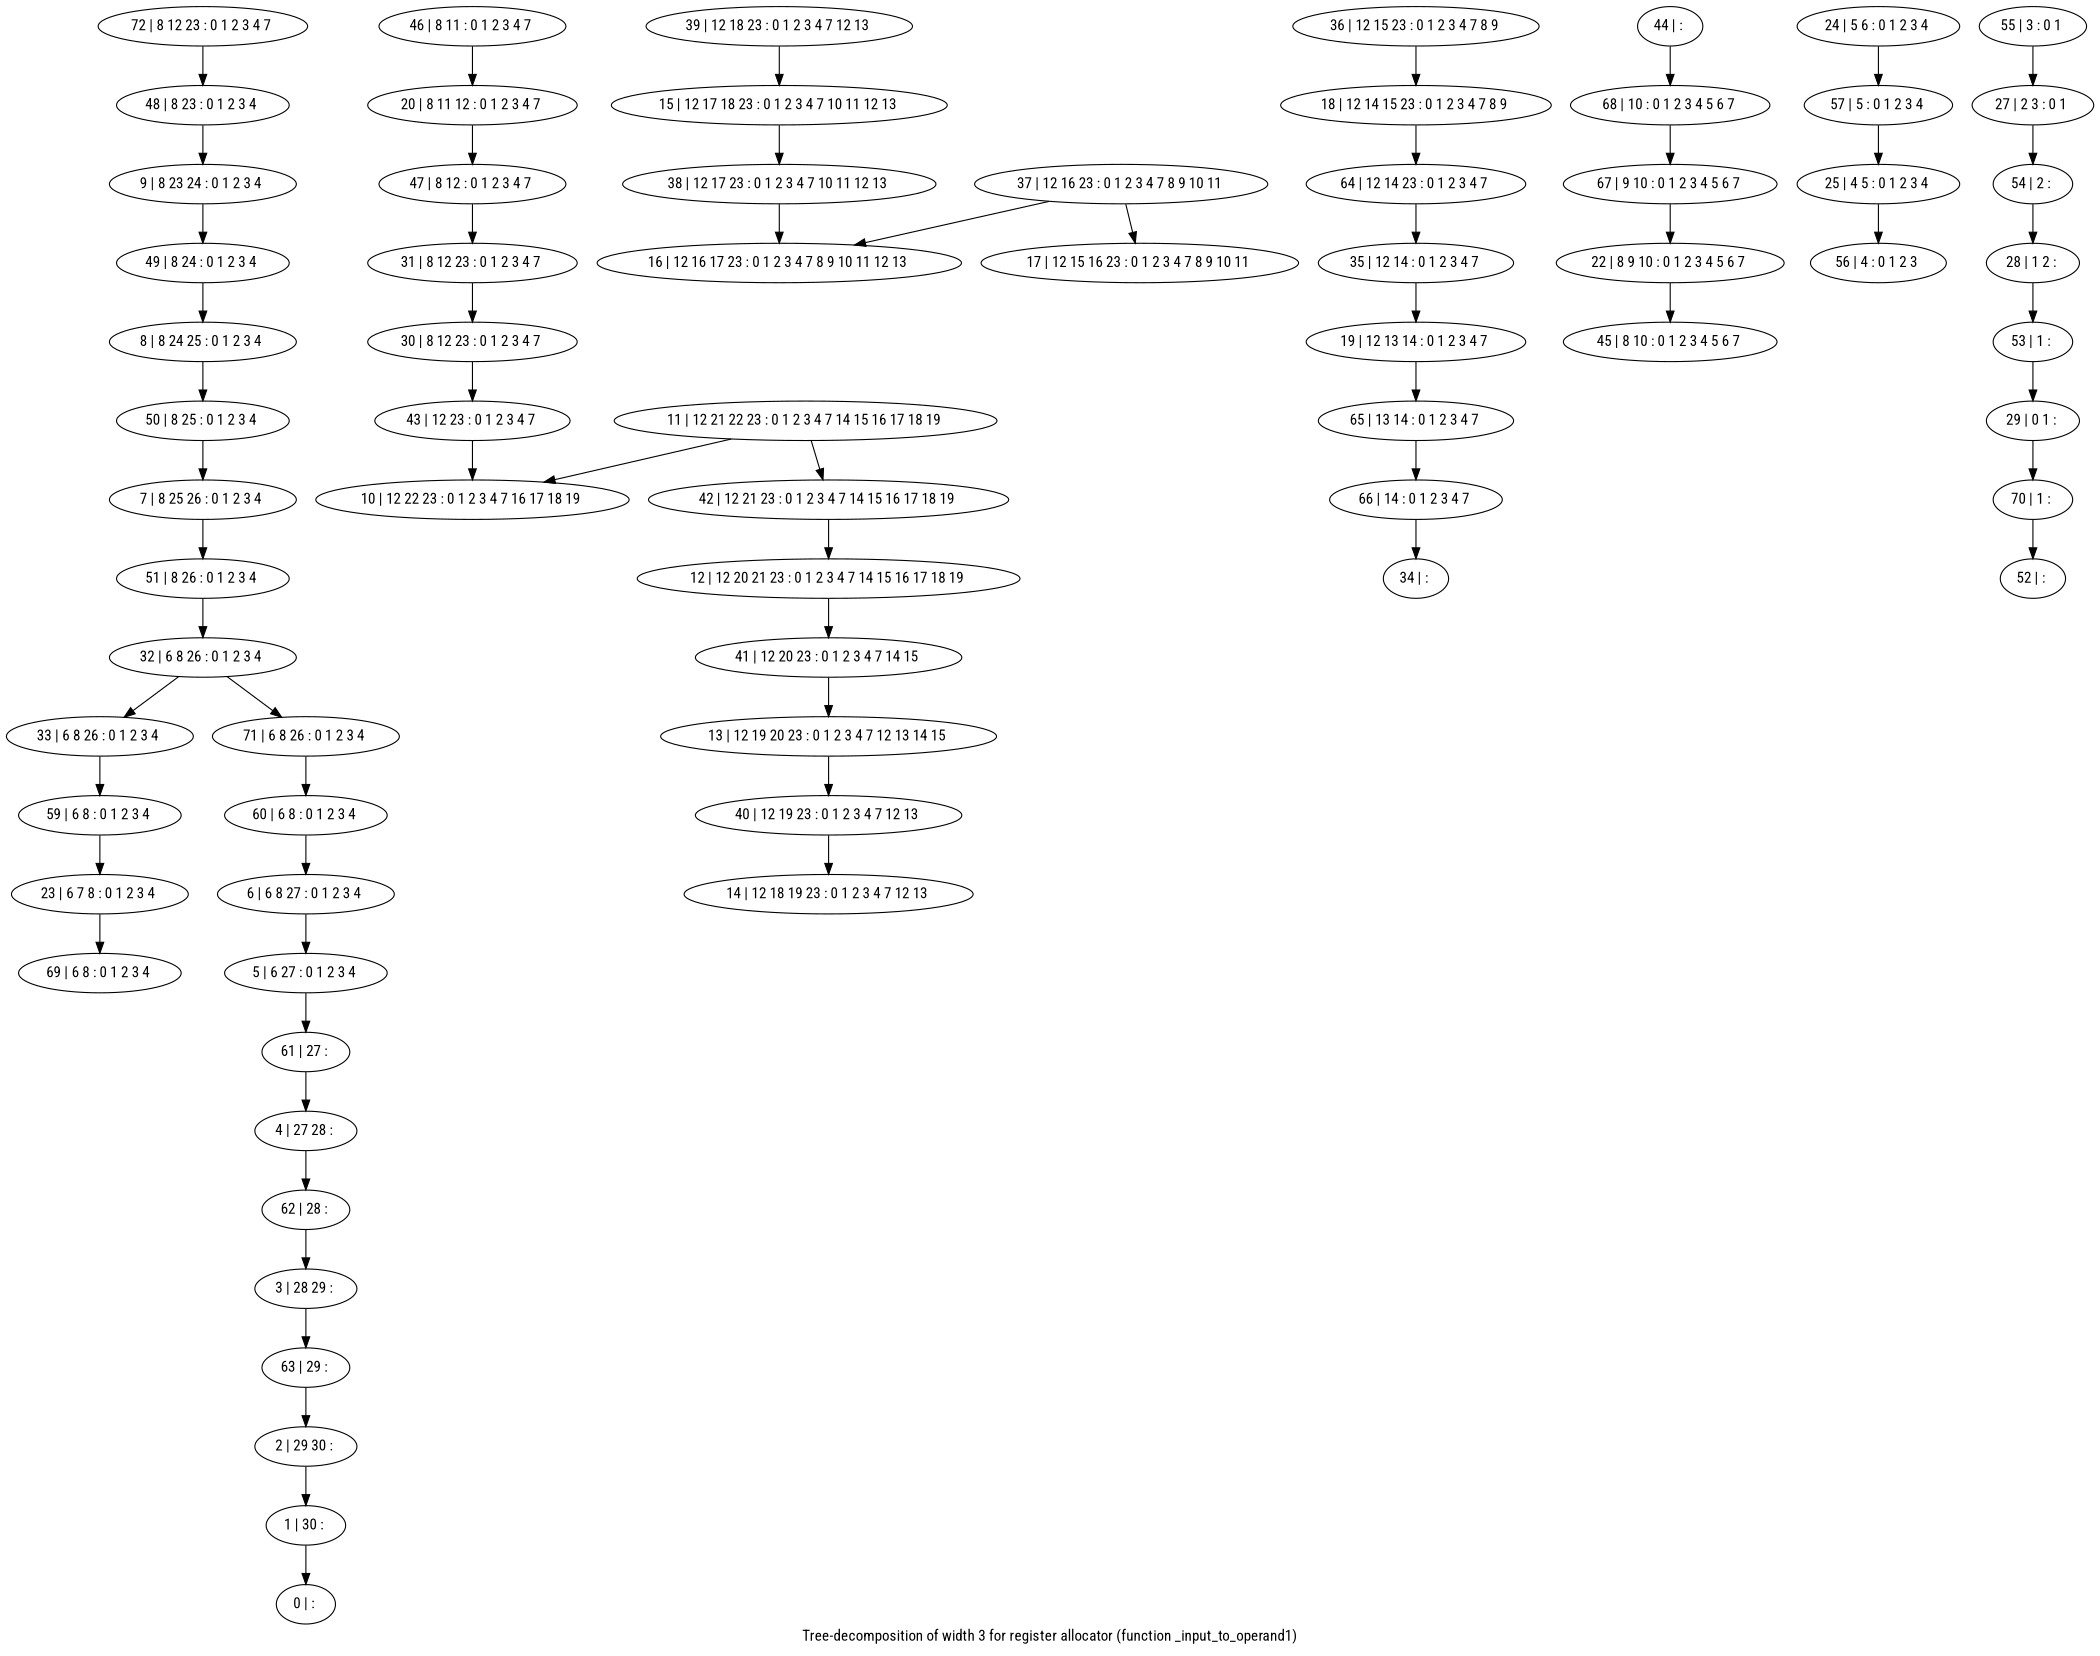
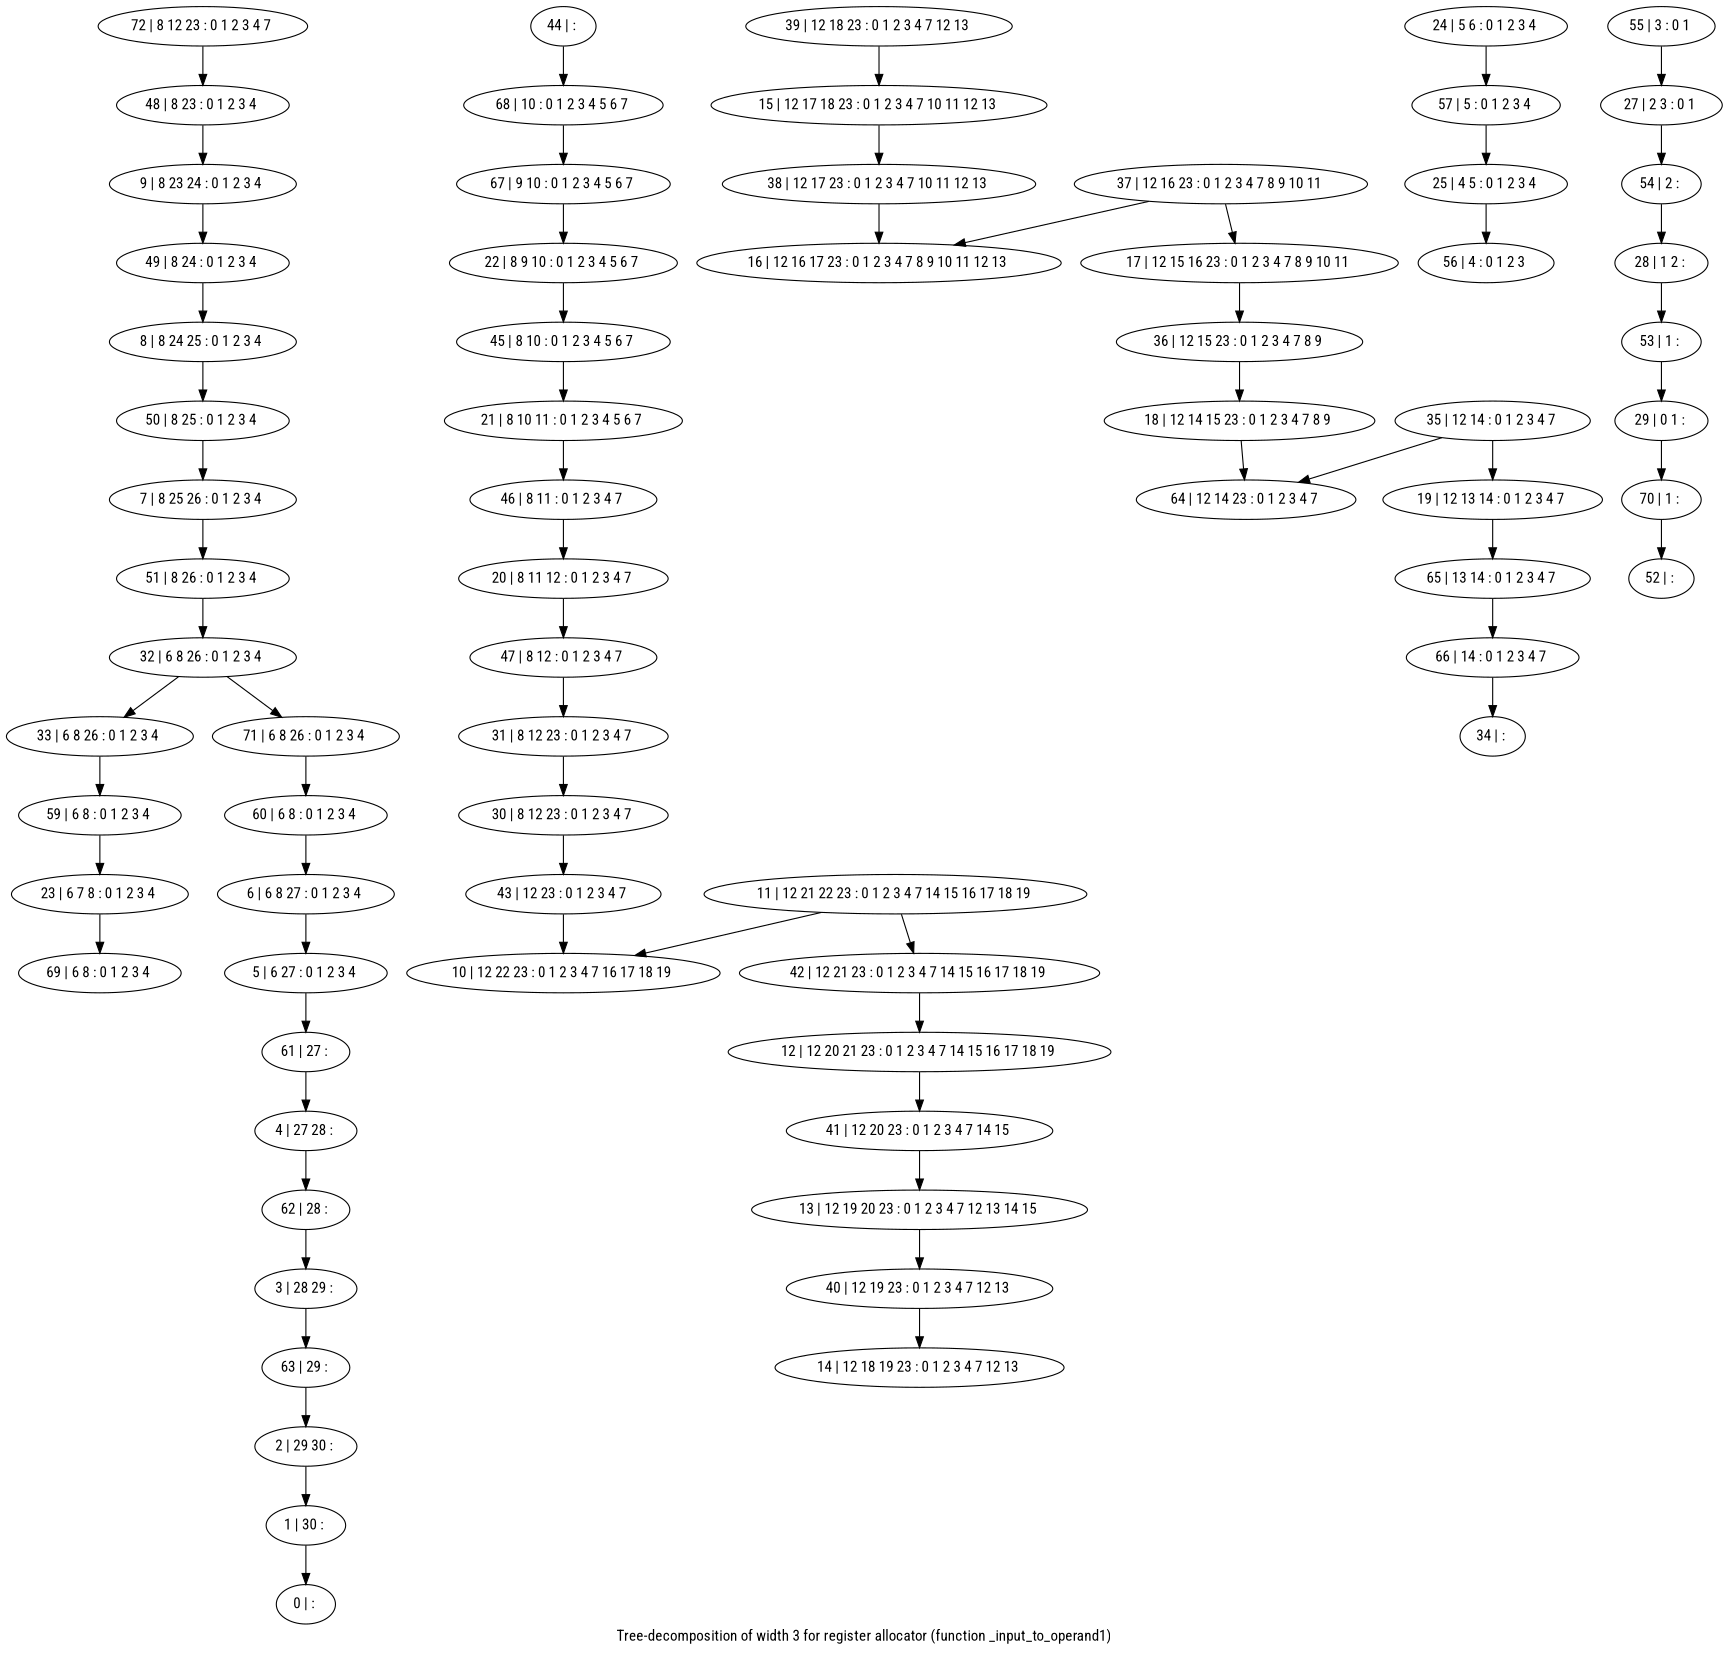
(1416, 218) -> (1376, 458)
none -> (1239, 297)
none -> (563, 421)
